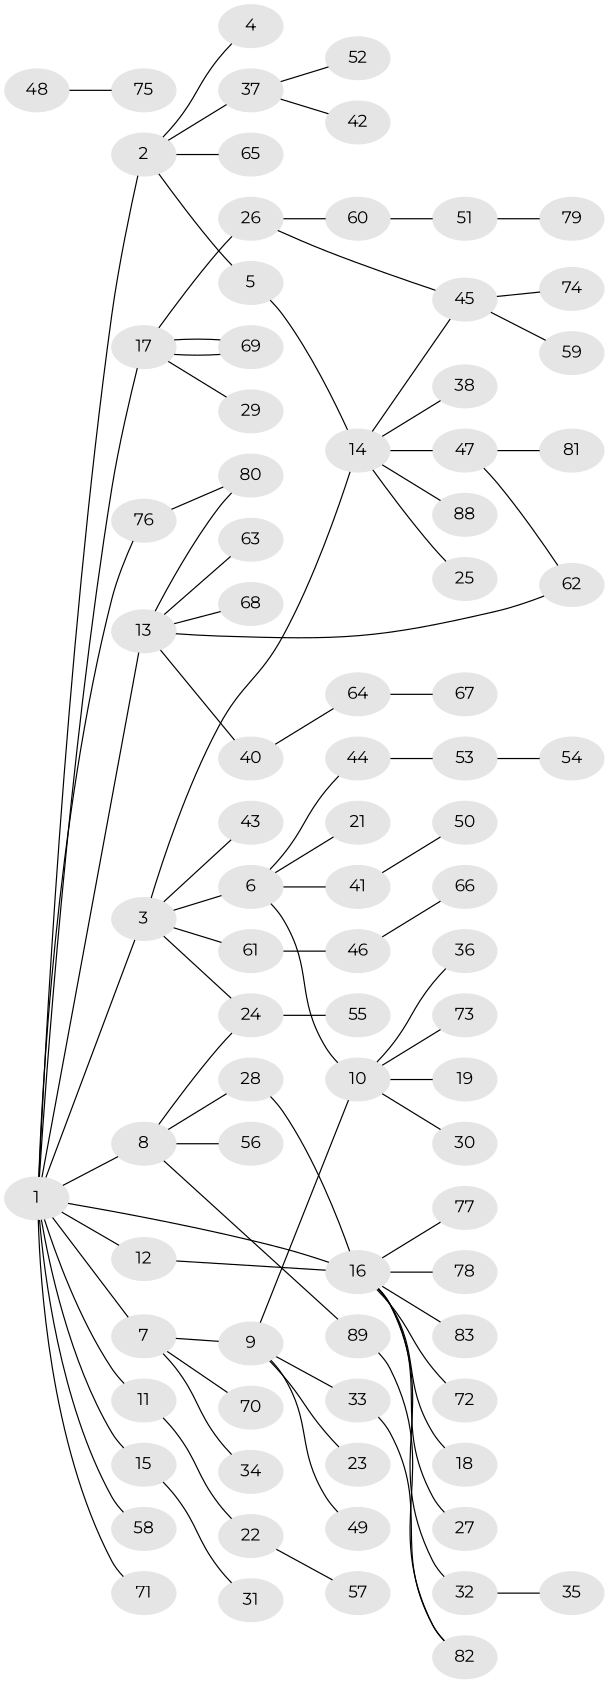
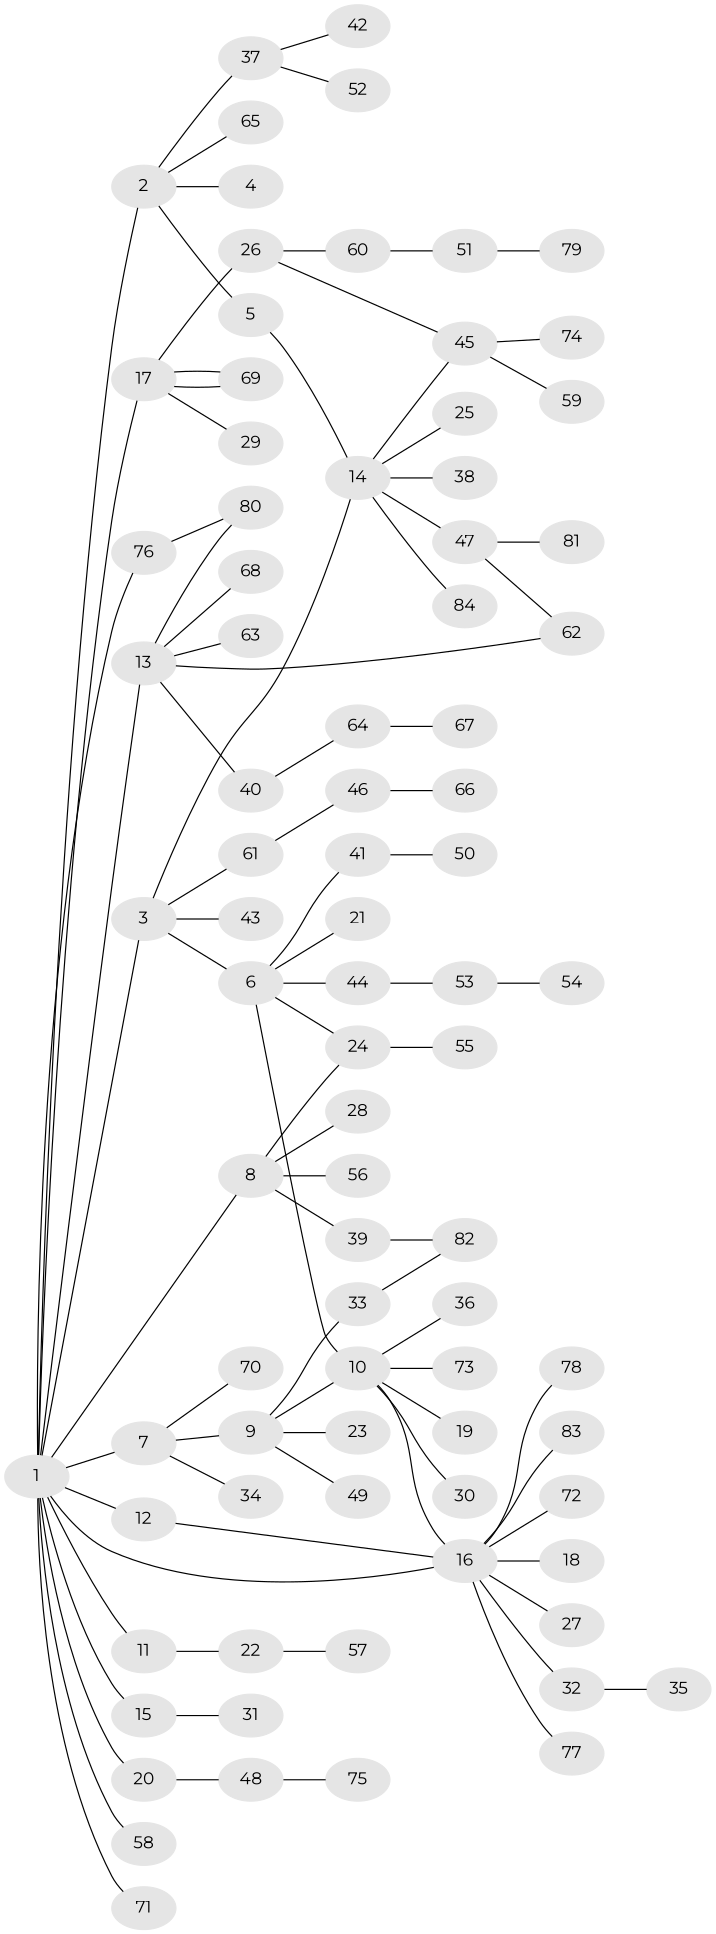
(465, 515) -> (465, 606)
(197, 967) -> (304, 1015)
(314, 1167) -> (411, 1465)
(358, 1336) -> (358, 1240)
none -> (144, 1780)
